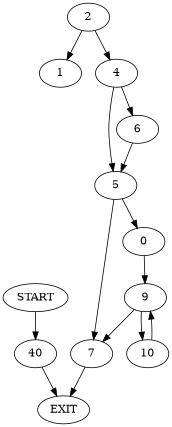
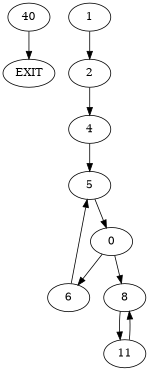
(76, 42) -> (90, 41)
(126, 97) -> (93, 267)
(36, 298) -> none
(145, 298) -> (125, 298)
(92, 354) -> none
(148, 354) -> (125, 354)
